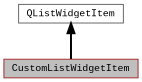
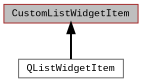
(71, 46) -> (71, 46)
